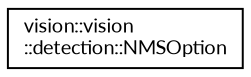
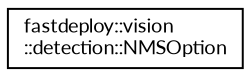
(125, 38) -> (125, 38)
